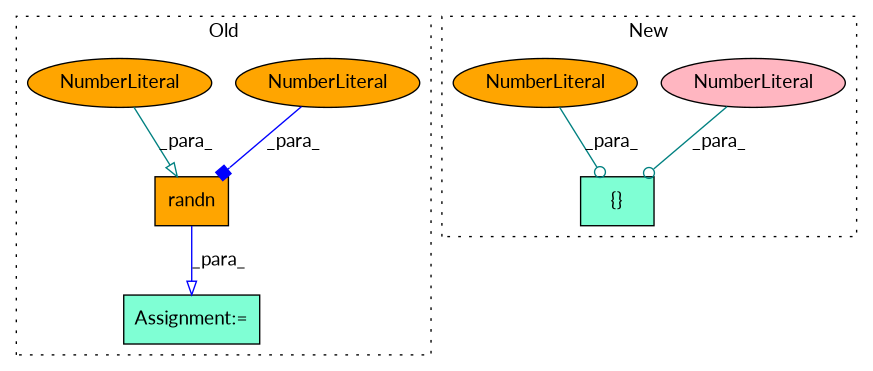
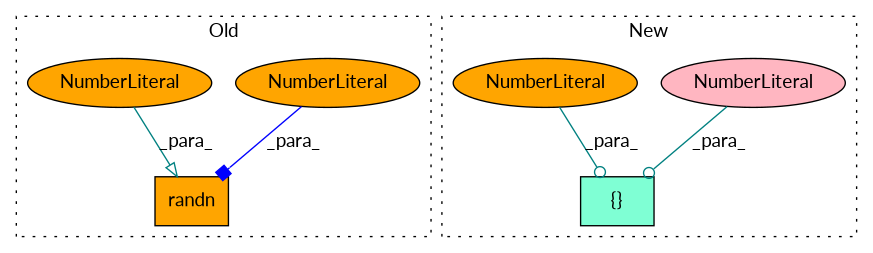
(192, 320) -> none
